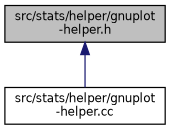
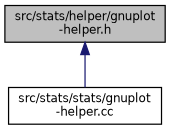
(85, 106) -> (85, 106)
